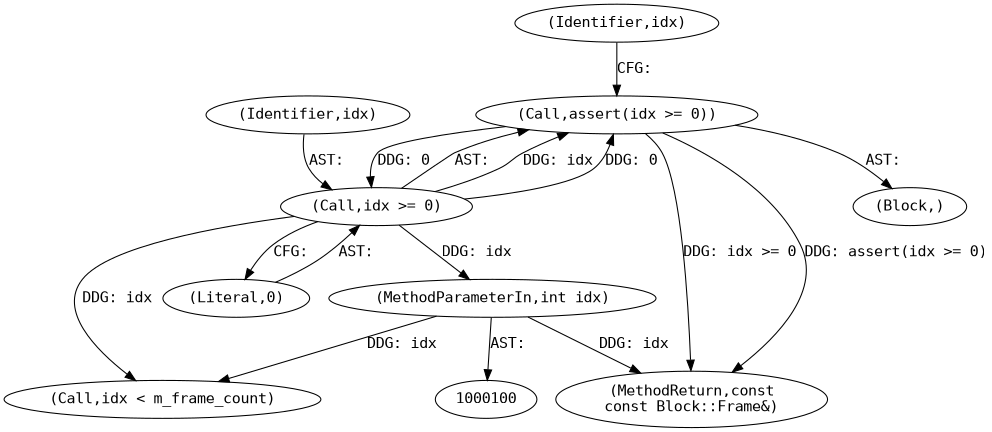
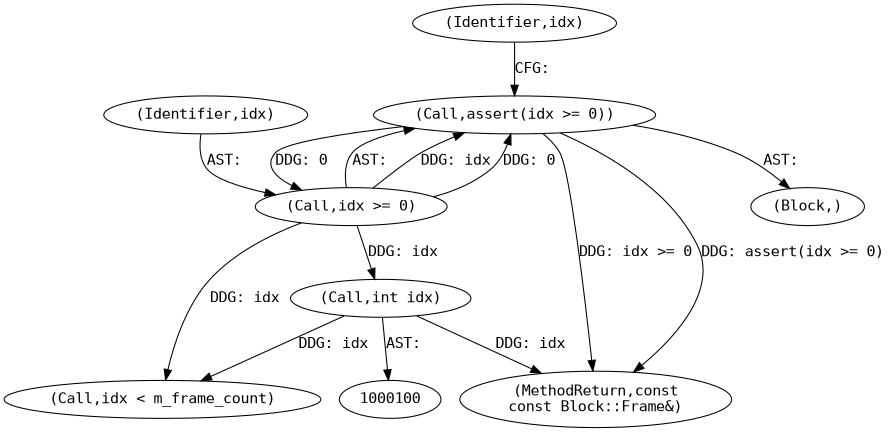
(236, 298) -> none
(492, 298) -> (381, 298)
